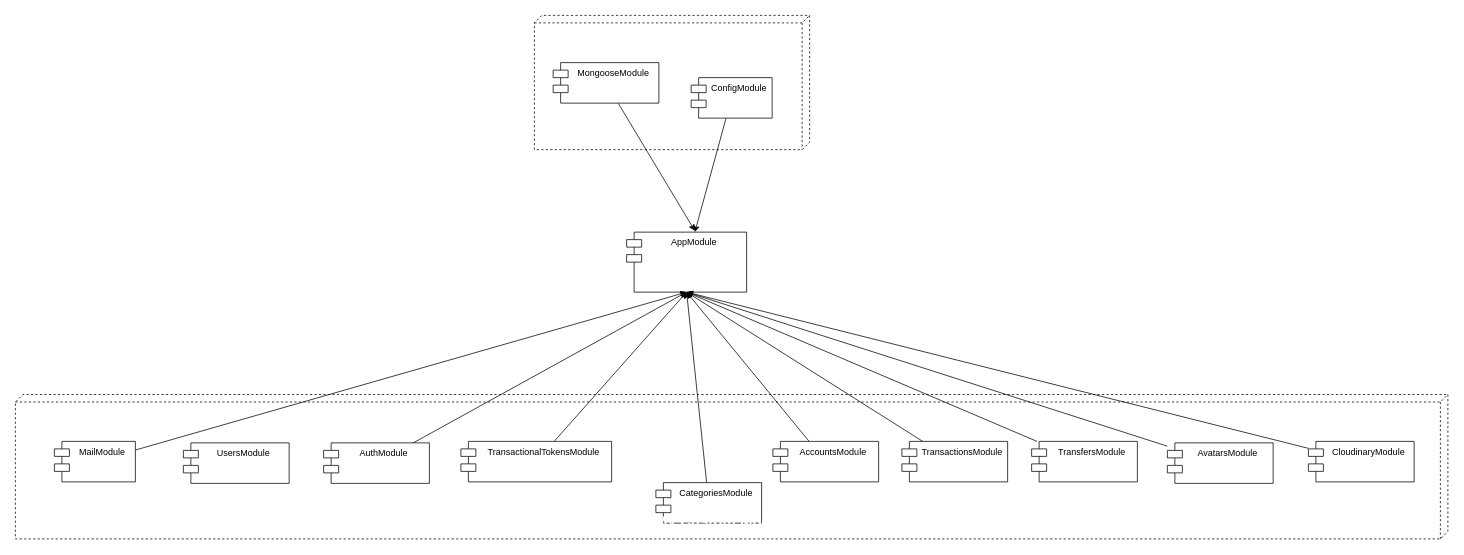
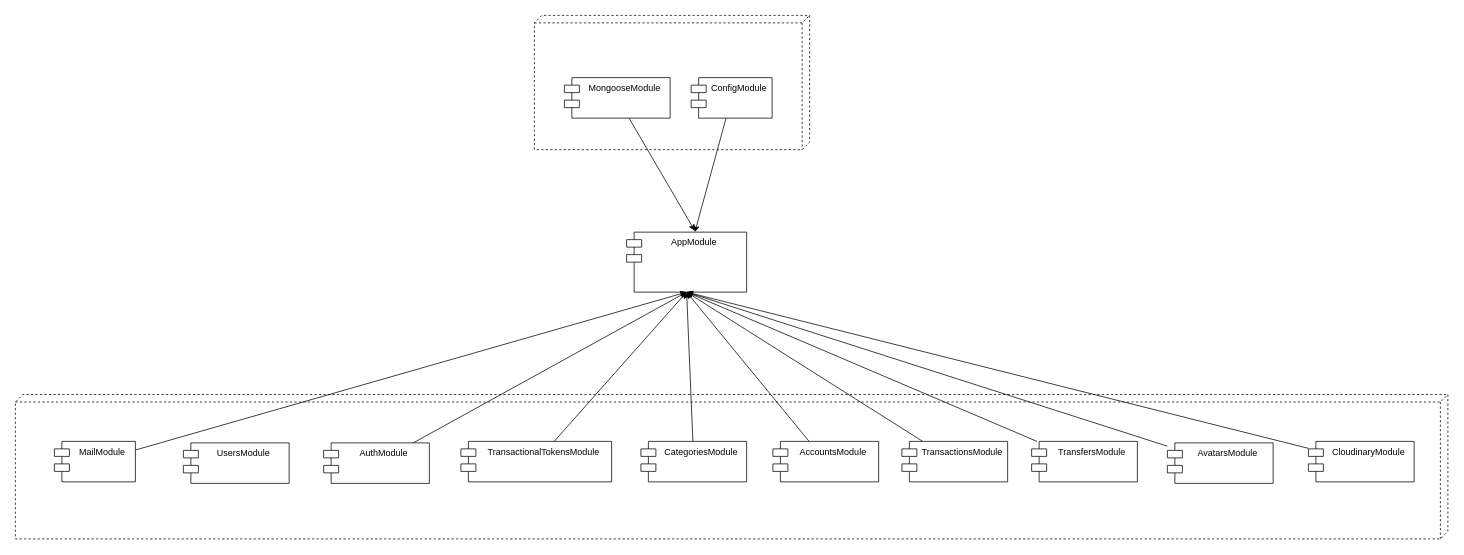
(606, 83) -> (617, 98)
(709, 503) -> (694, 462)
